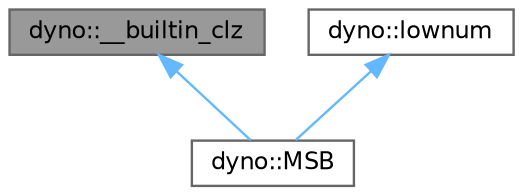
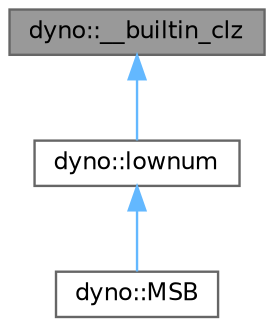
(214, 106) -> (137, 110)
